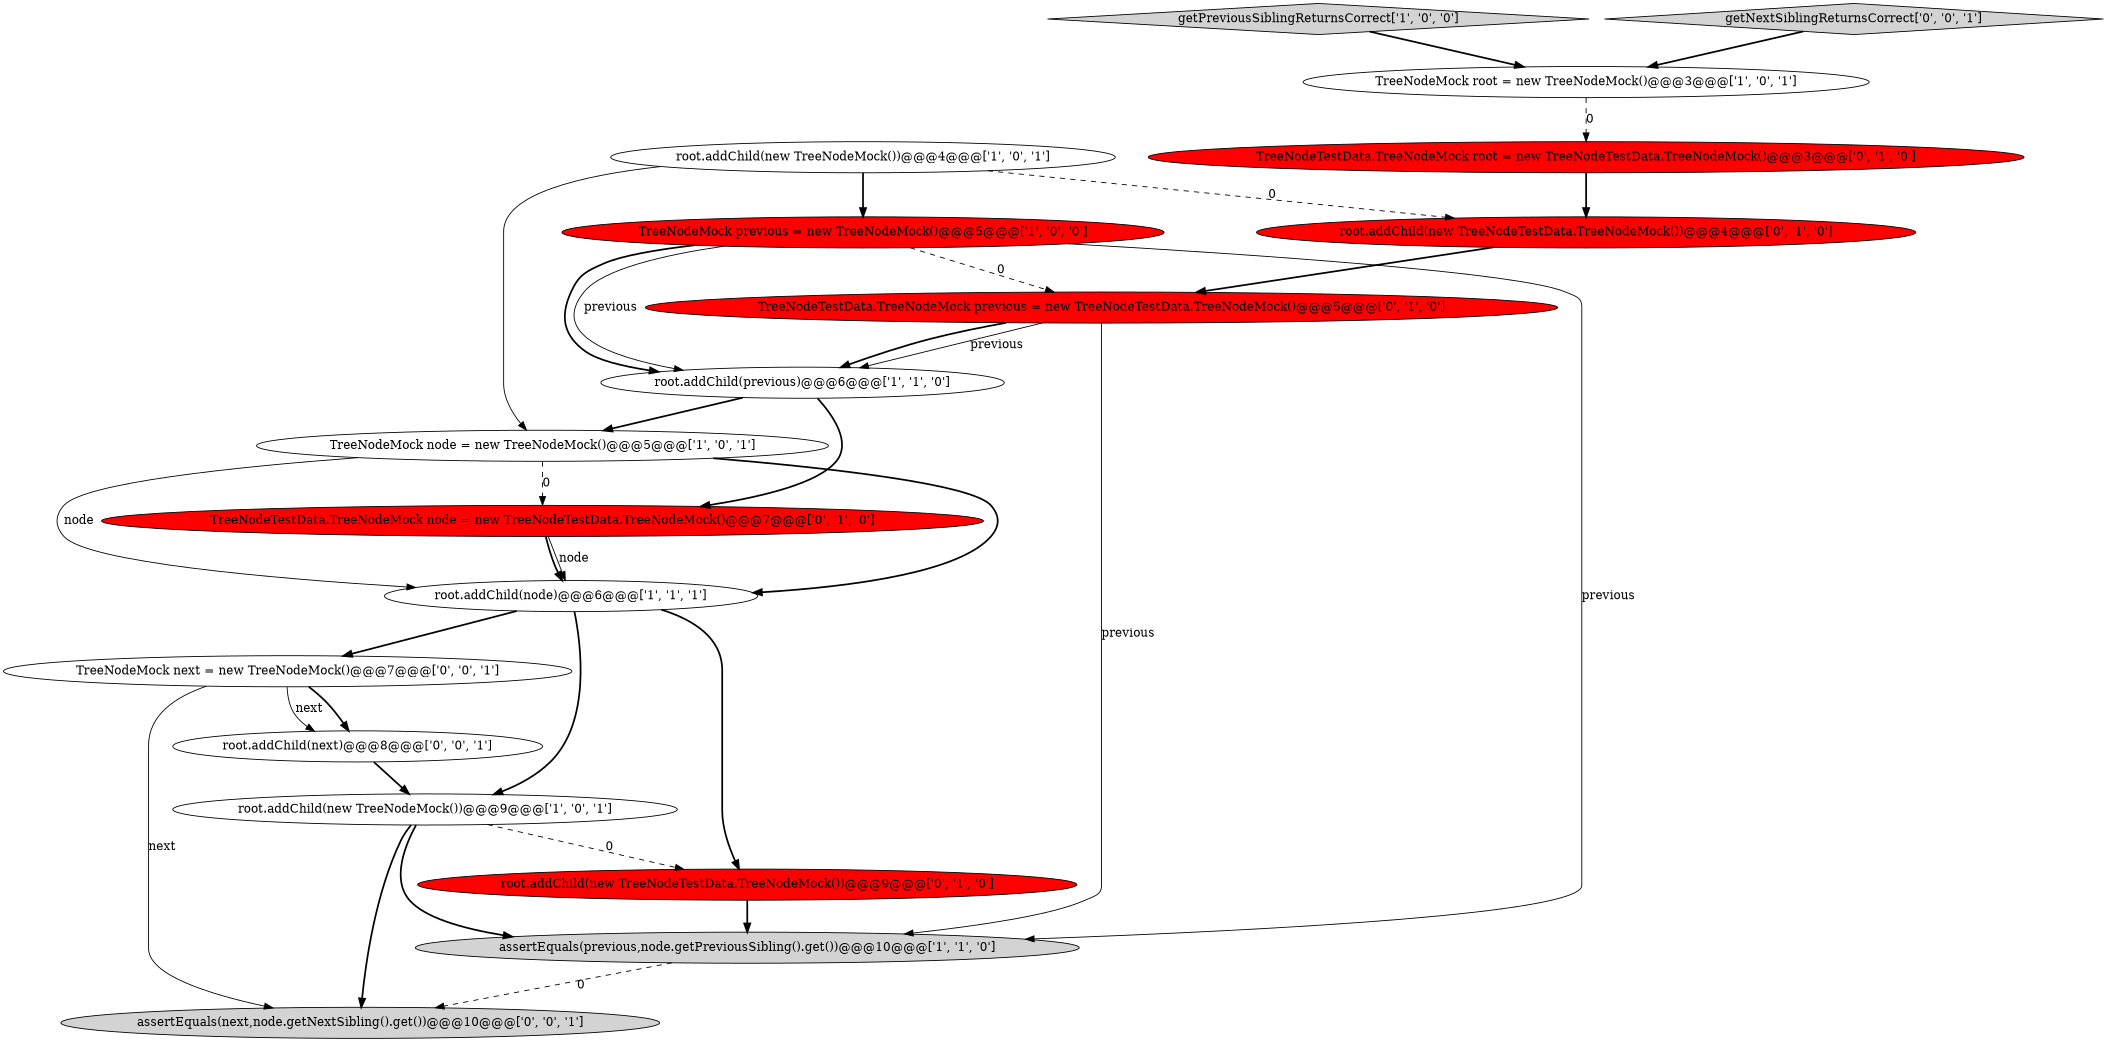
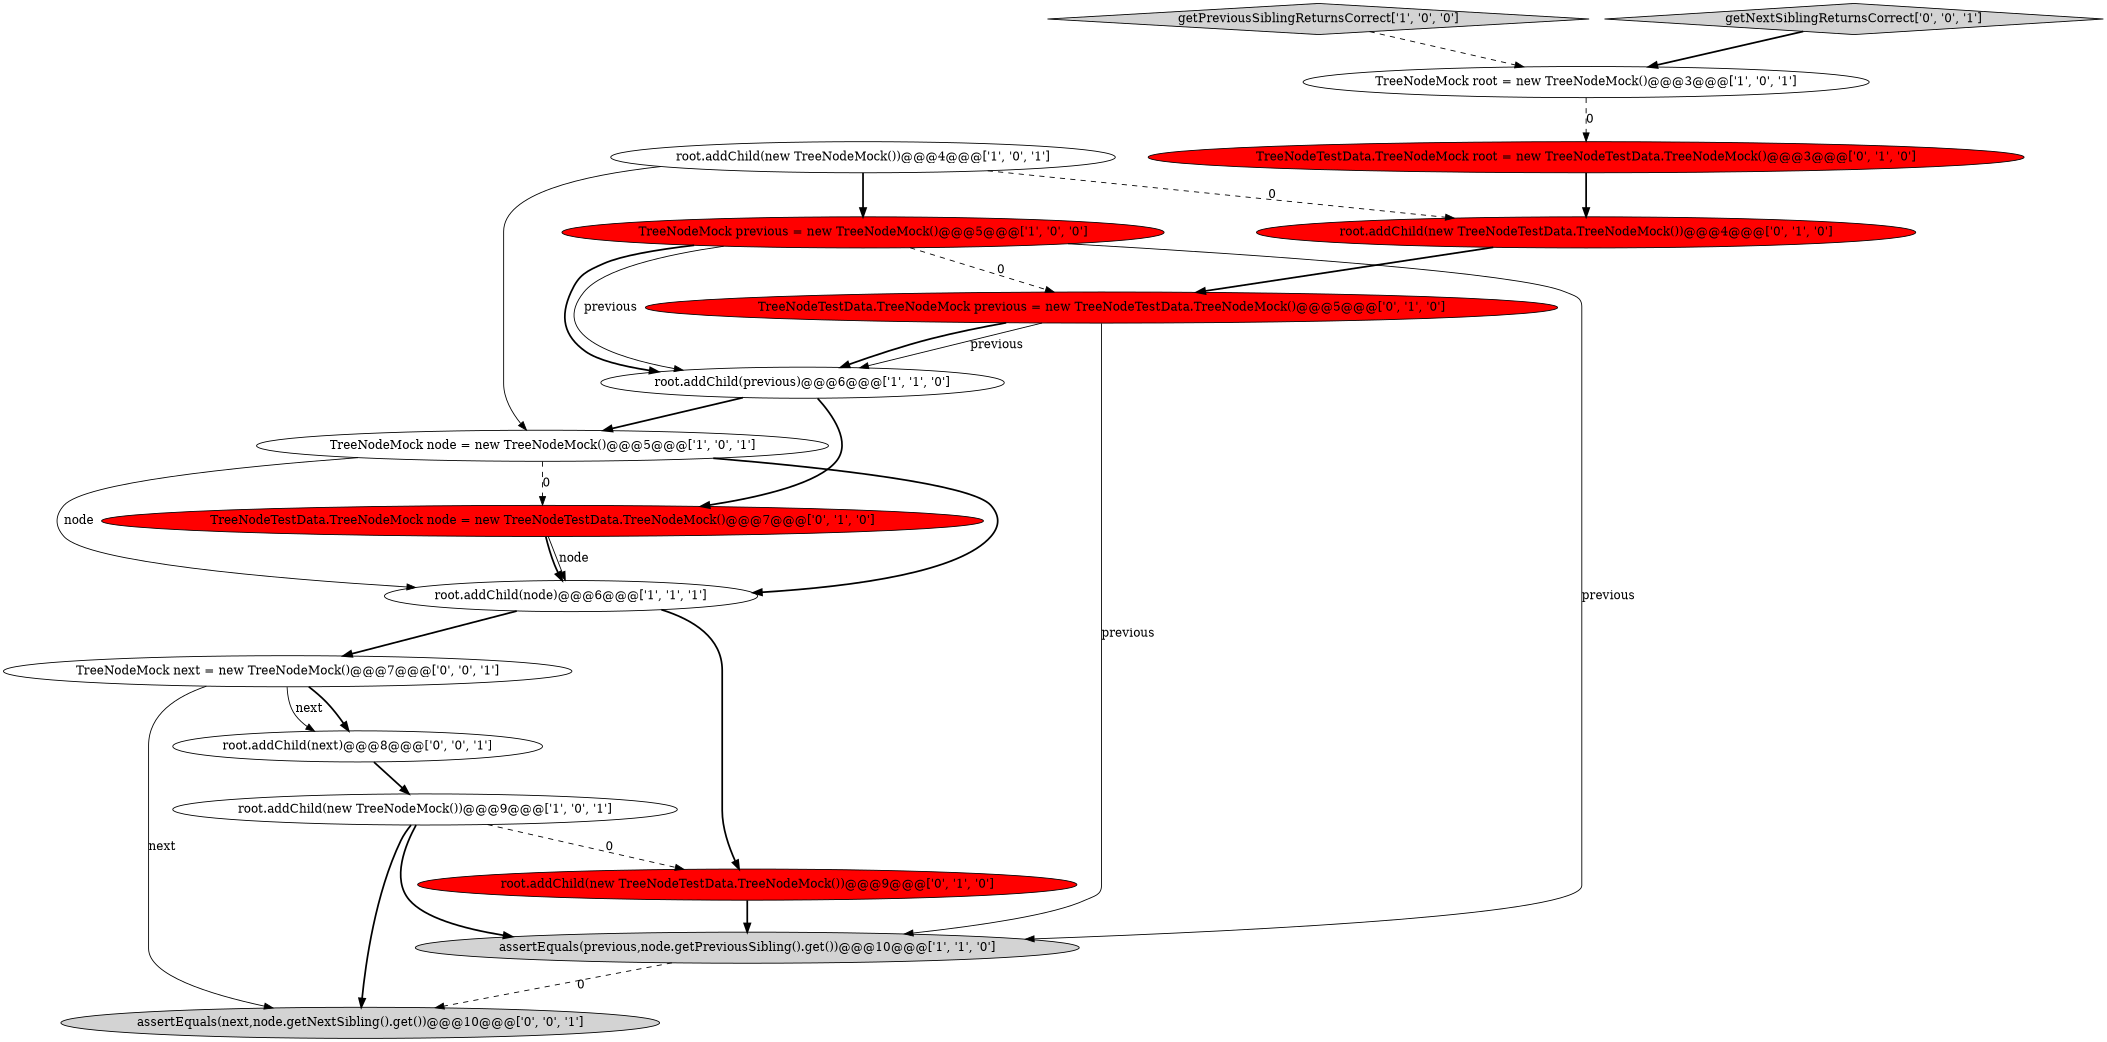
(1442, 48) -> (1442, 48)
(574, 718) -> none
